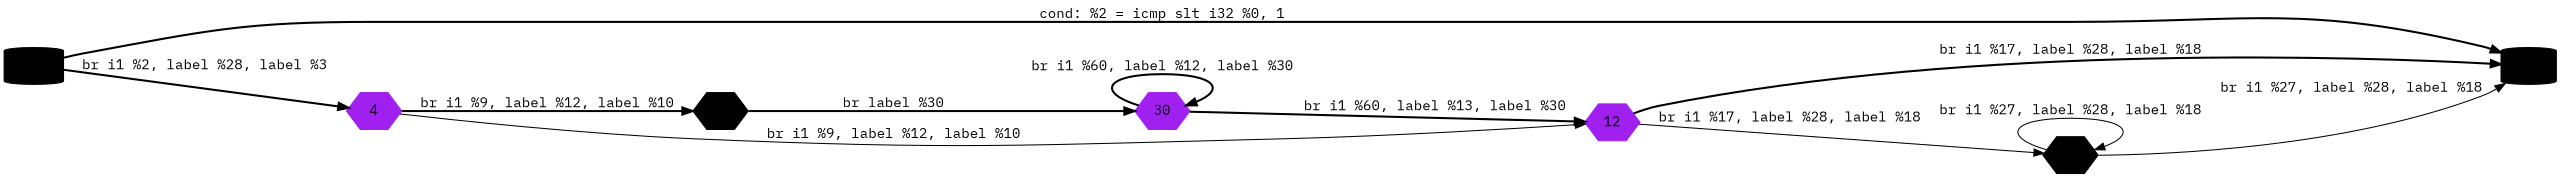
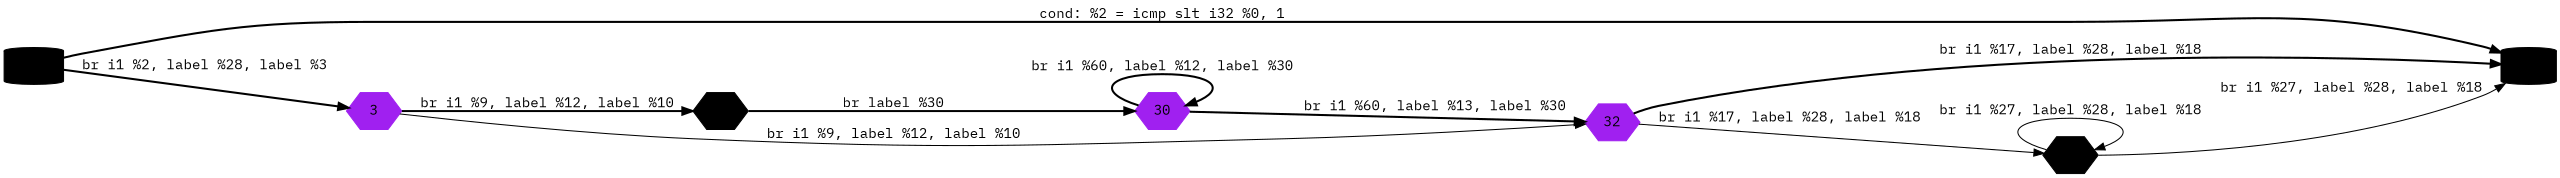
(374, 111) -> (374, 111)
(1612, 122) -> (1612, 122)
